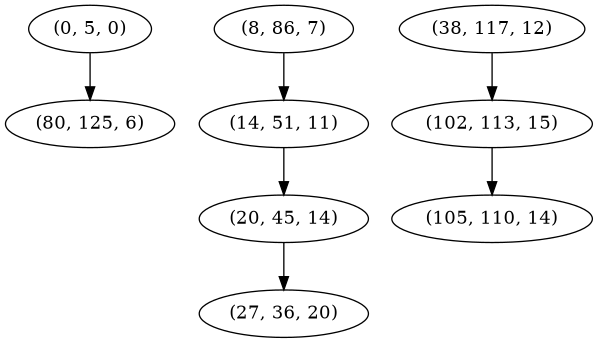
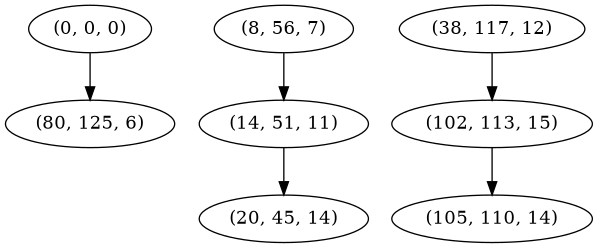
(90, 29) -> (90, 29)
(284, 29) -> (284, 29)
(284, 314) -> none
